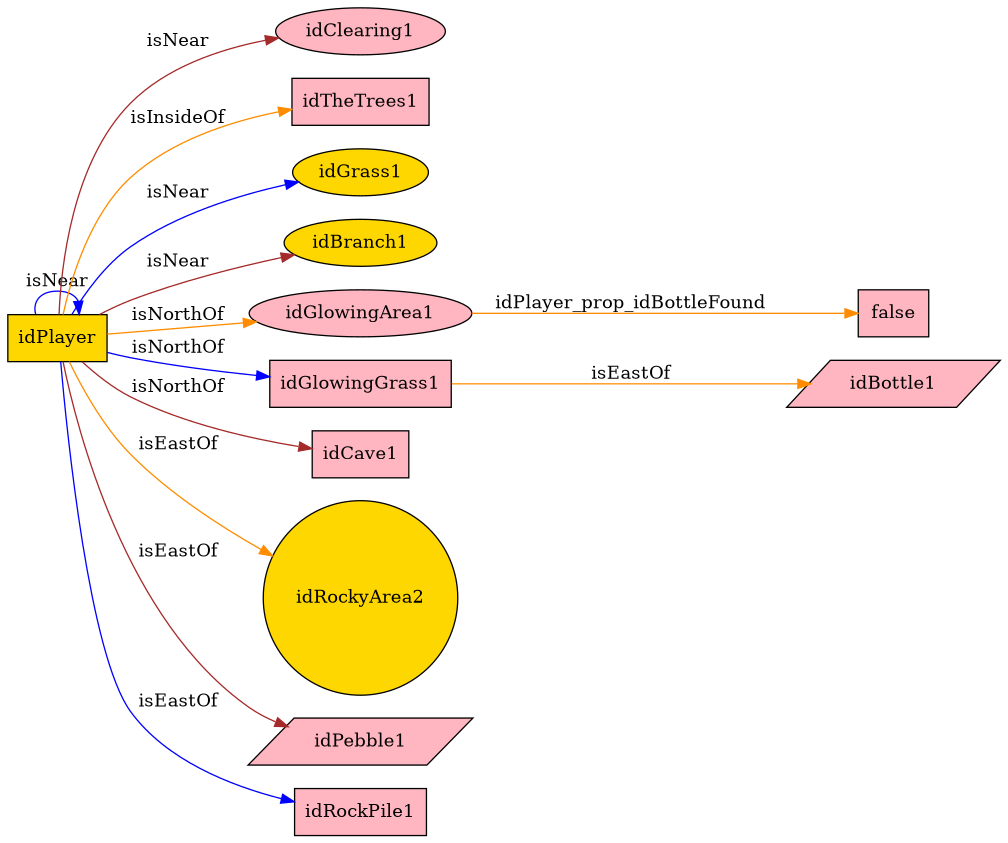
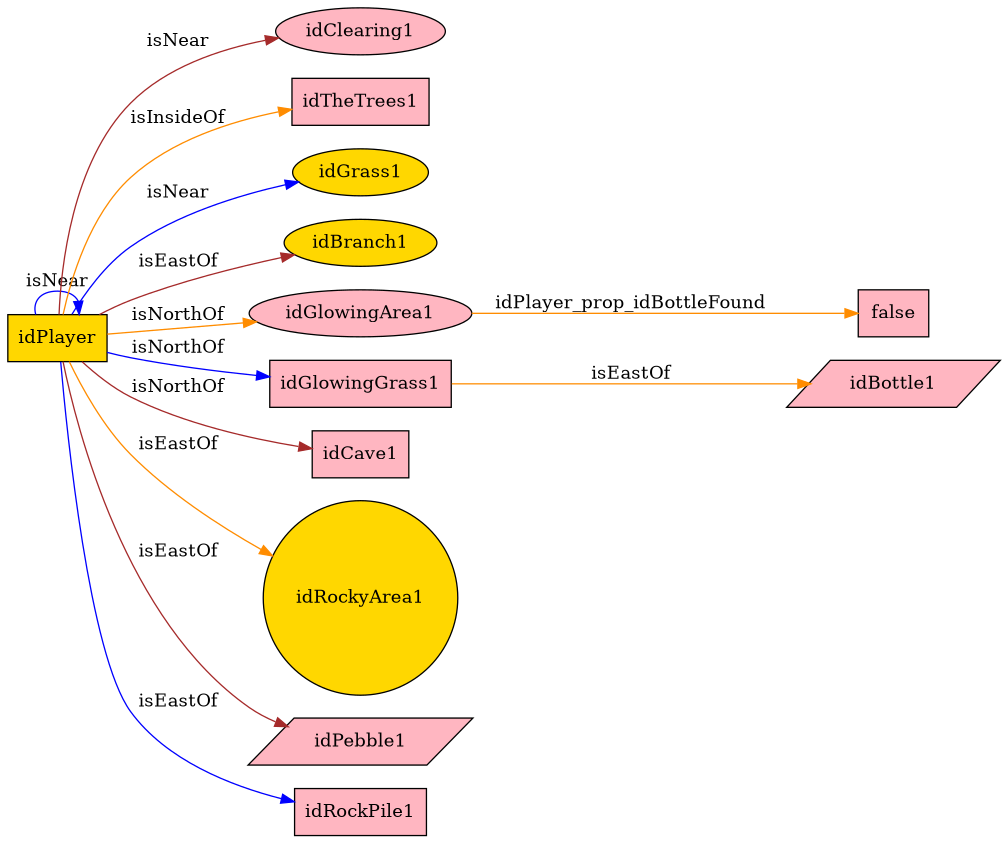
(178, 262) -> (178, 262)
(361, 598) -> (361, 598)
